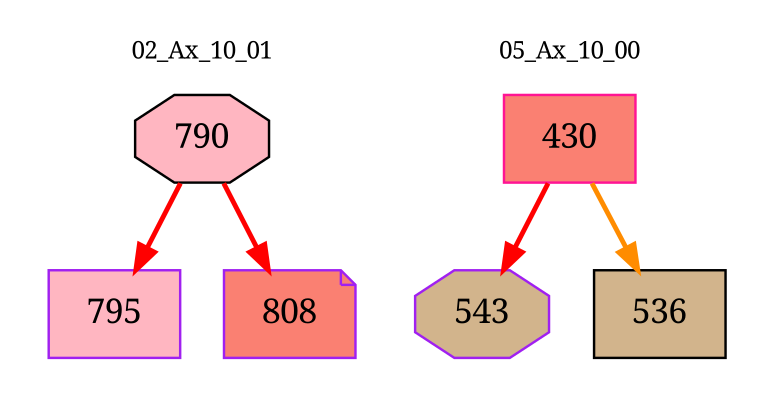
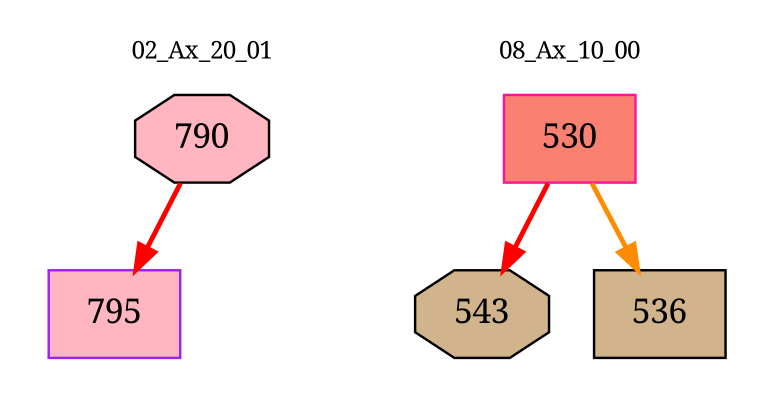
(202, 52) -> (202, 52)
(570, 52) -> (570, 52)
(570, 139) -> (570, 139)
(290, 314) -> none
(482, 314) -> (482, 314)
